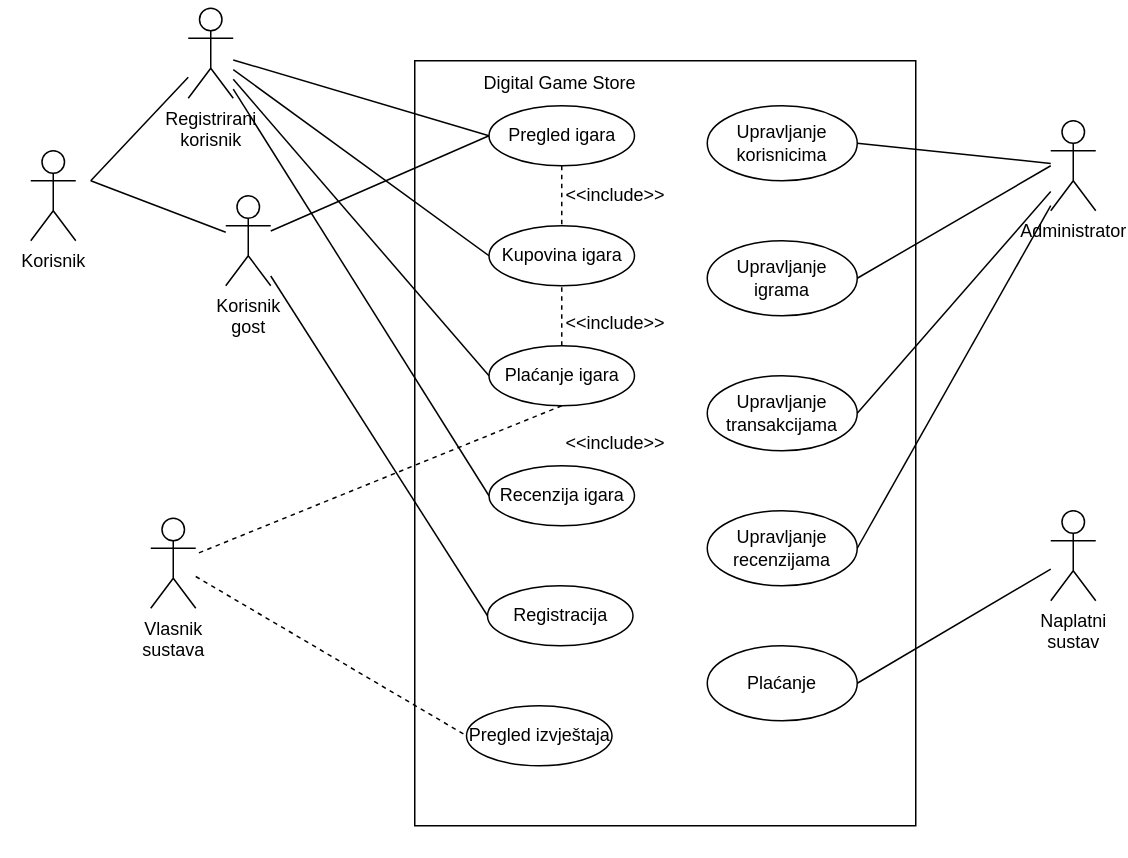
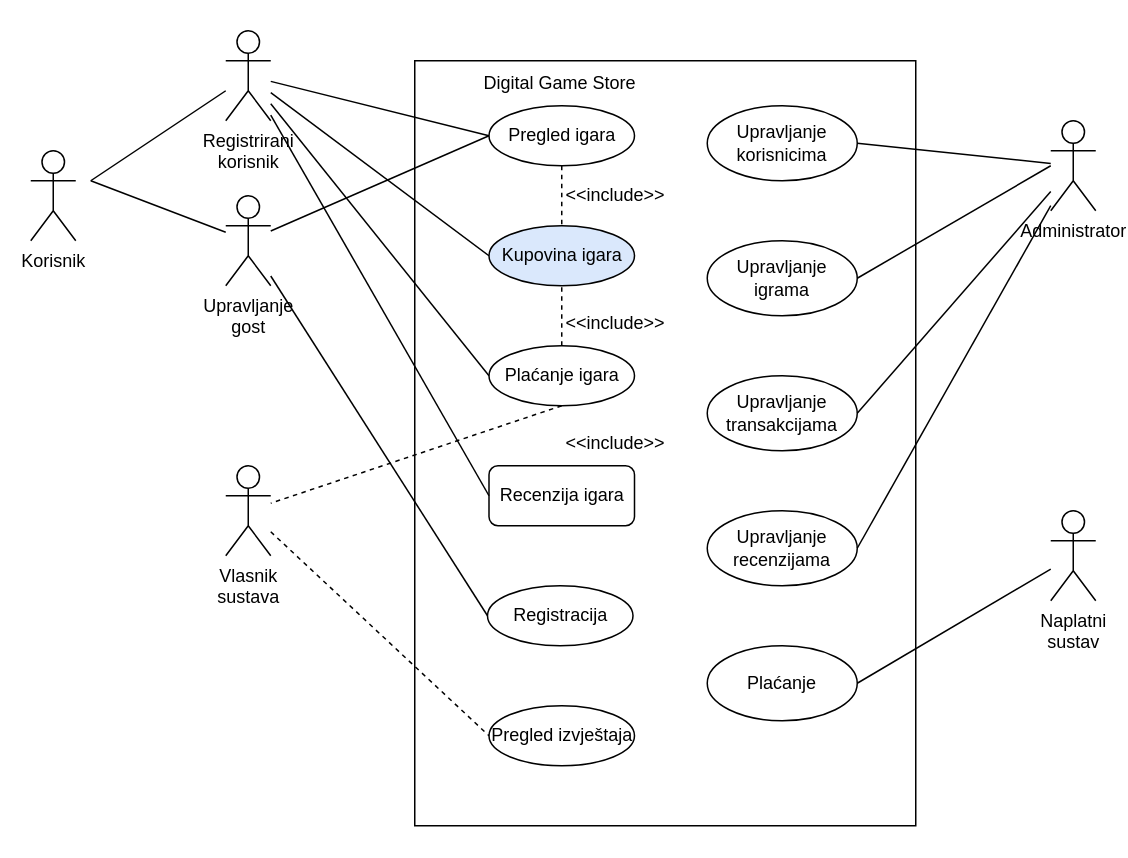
(211, 53) -> (248, 76)
(562, 256) -> (562, 256)
(249, 318) -> (249, 318)
(562, 496) -> (562, 496)
(173, 563) -> (248, 511)
(539, 736) -> (562, 736)
